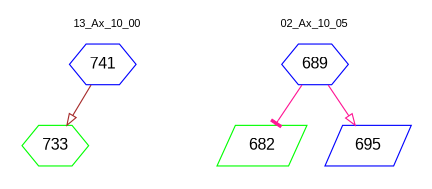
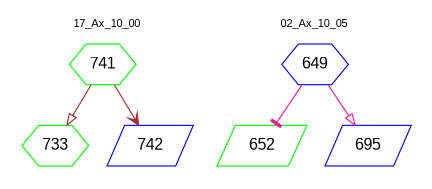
(107, 24) -> (107, 24)
(103, 64) -> (103, 64)
(315, 64) -> (315, 64)
none -> (150, 146)
(262, 146) -> (262, 146)
